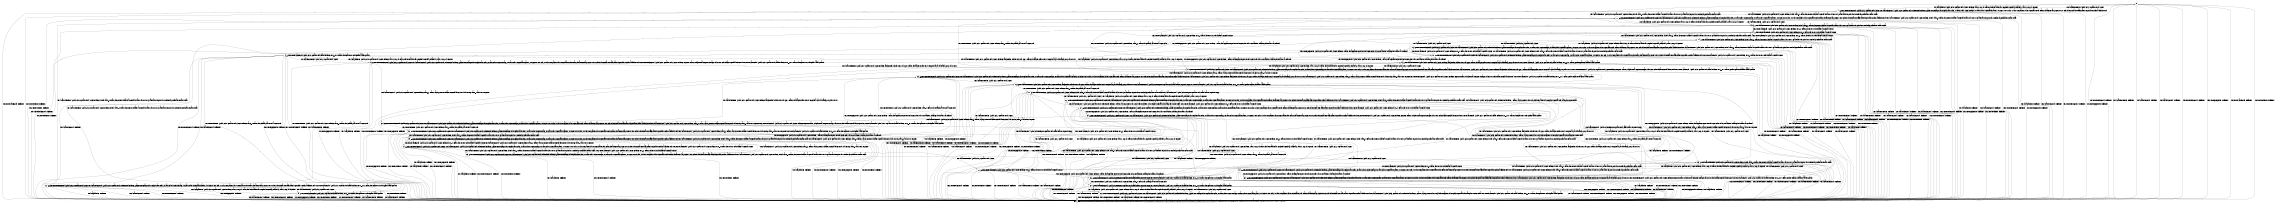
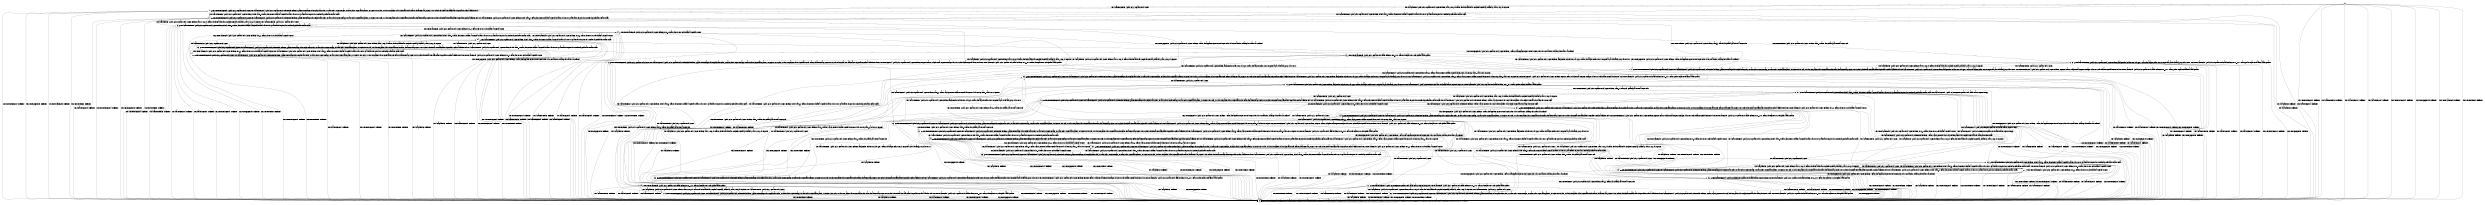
(328, 62) -> (685, 126)
